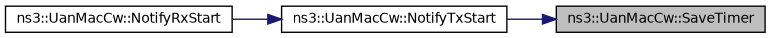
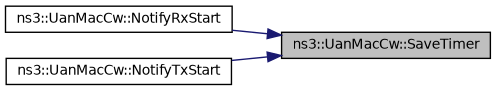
(250, 19) -> (250, 32)
